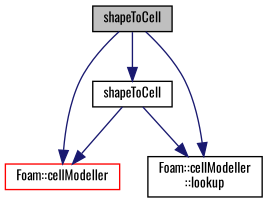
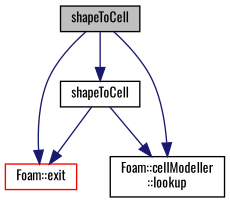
(63, 177) -> (41, 177)
